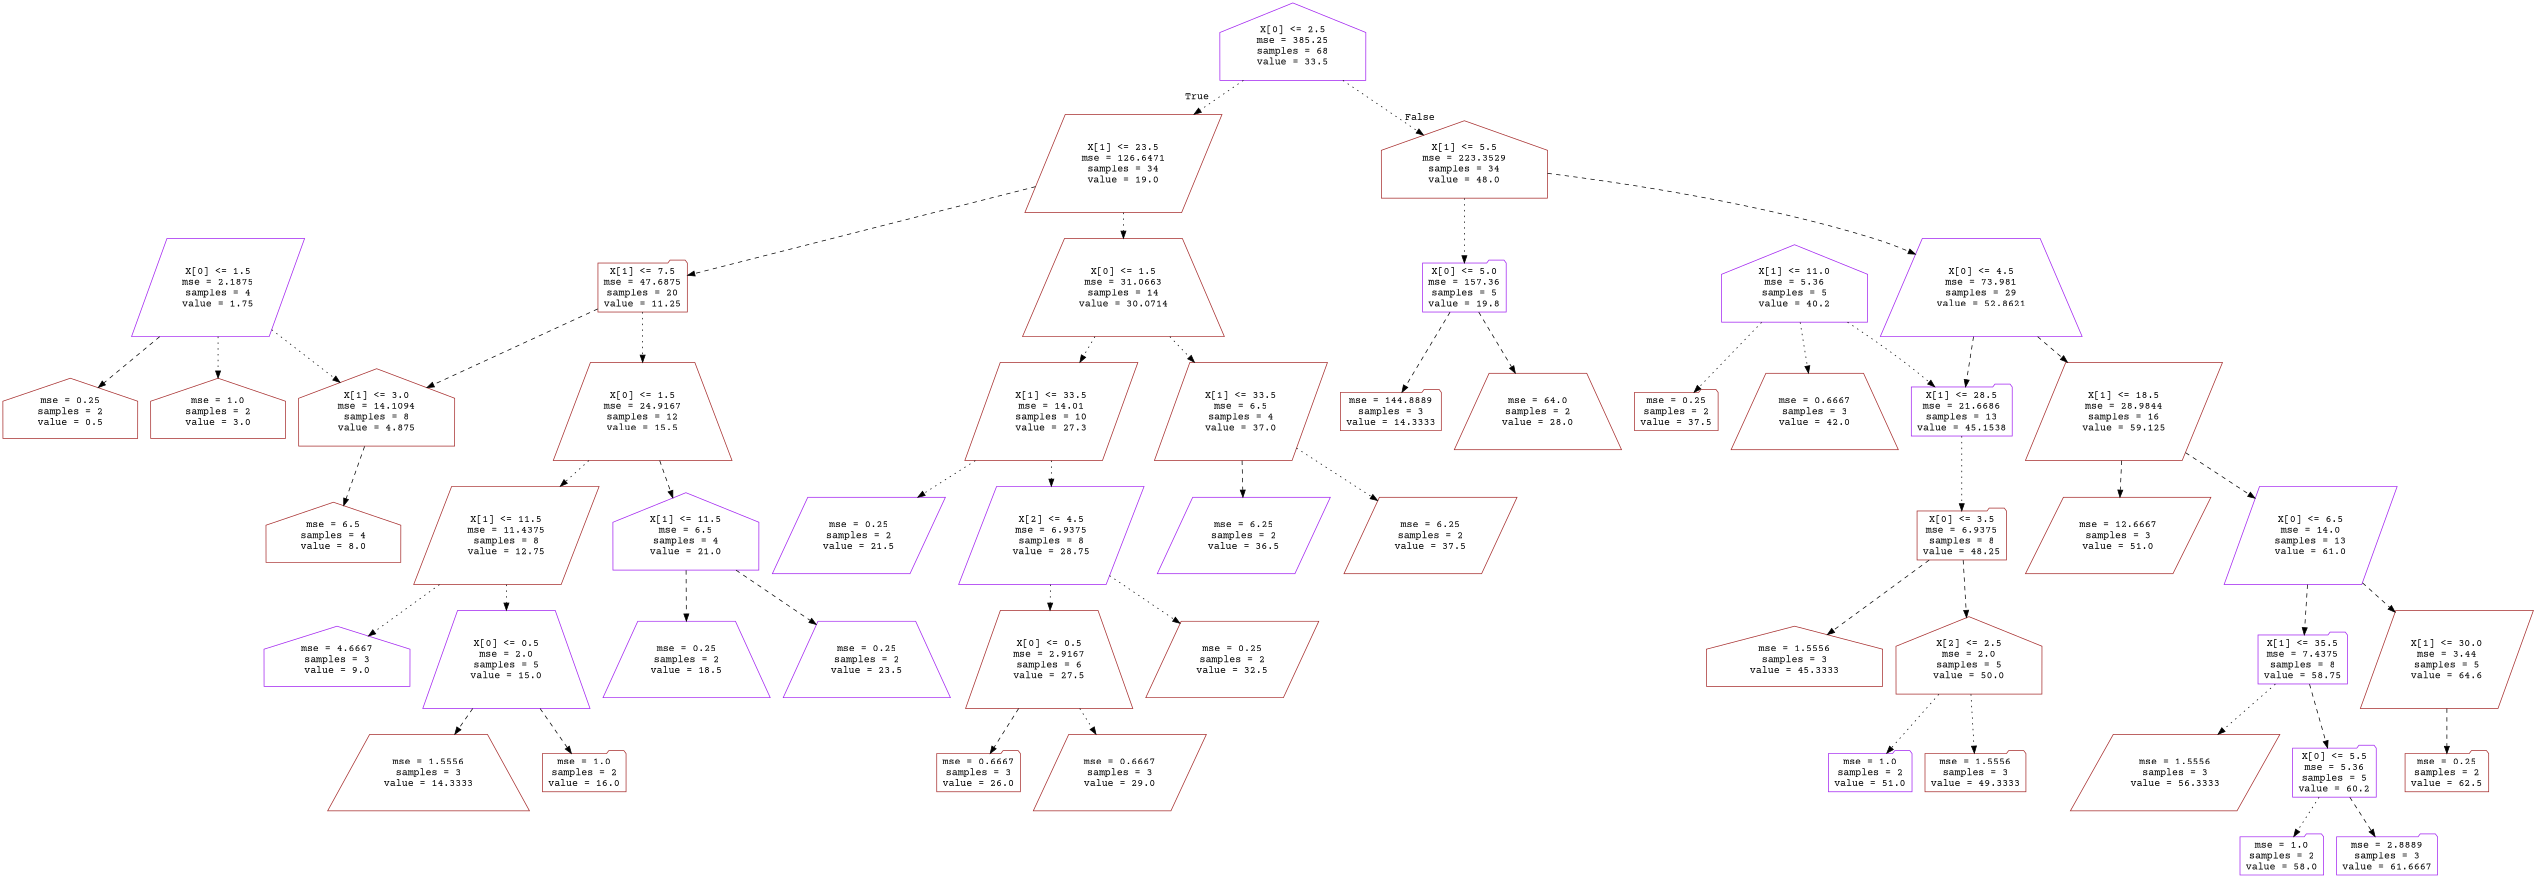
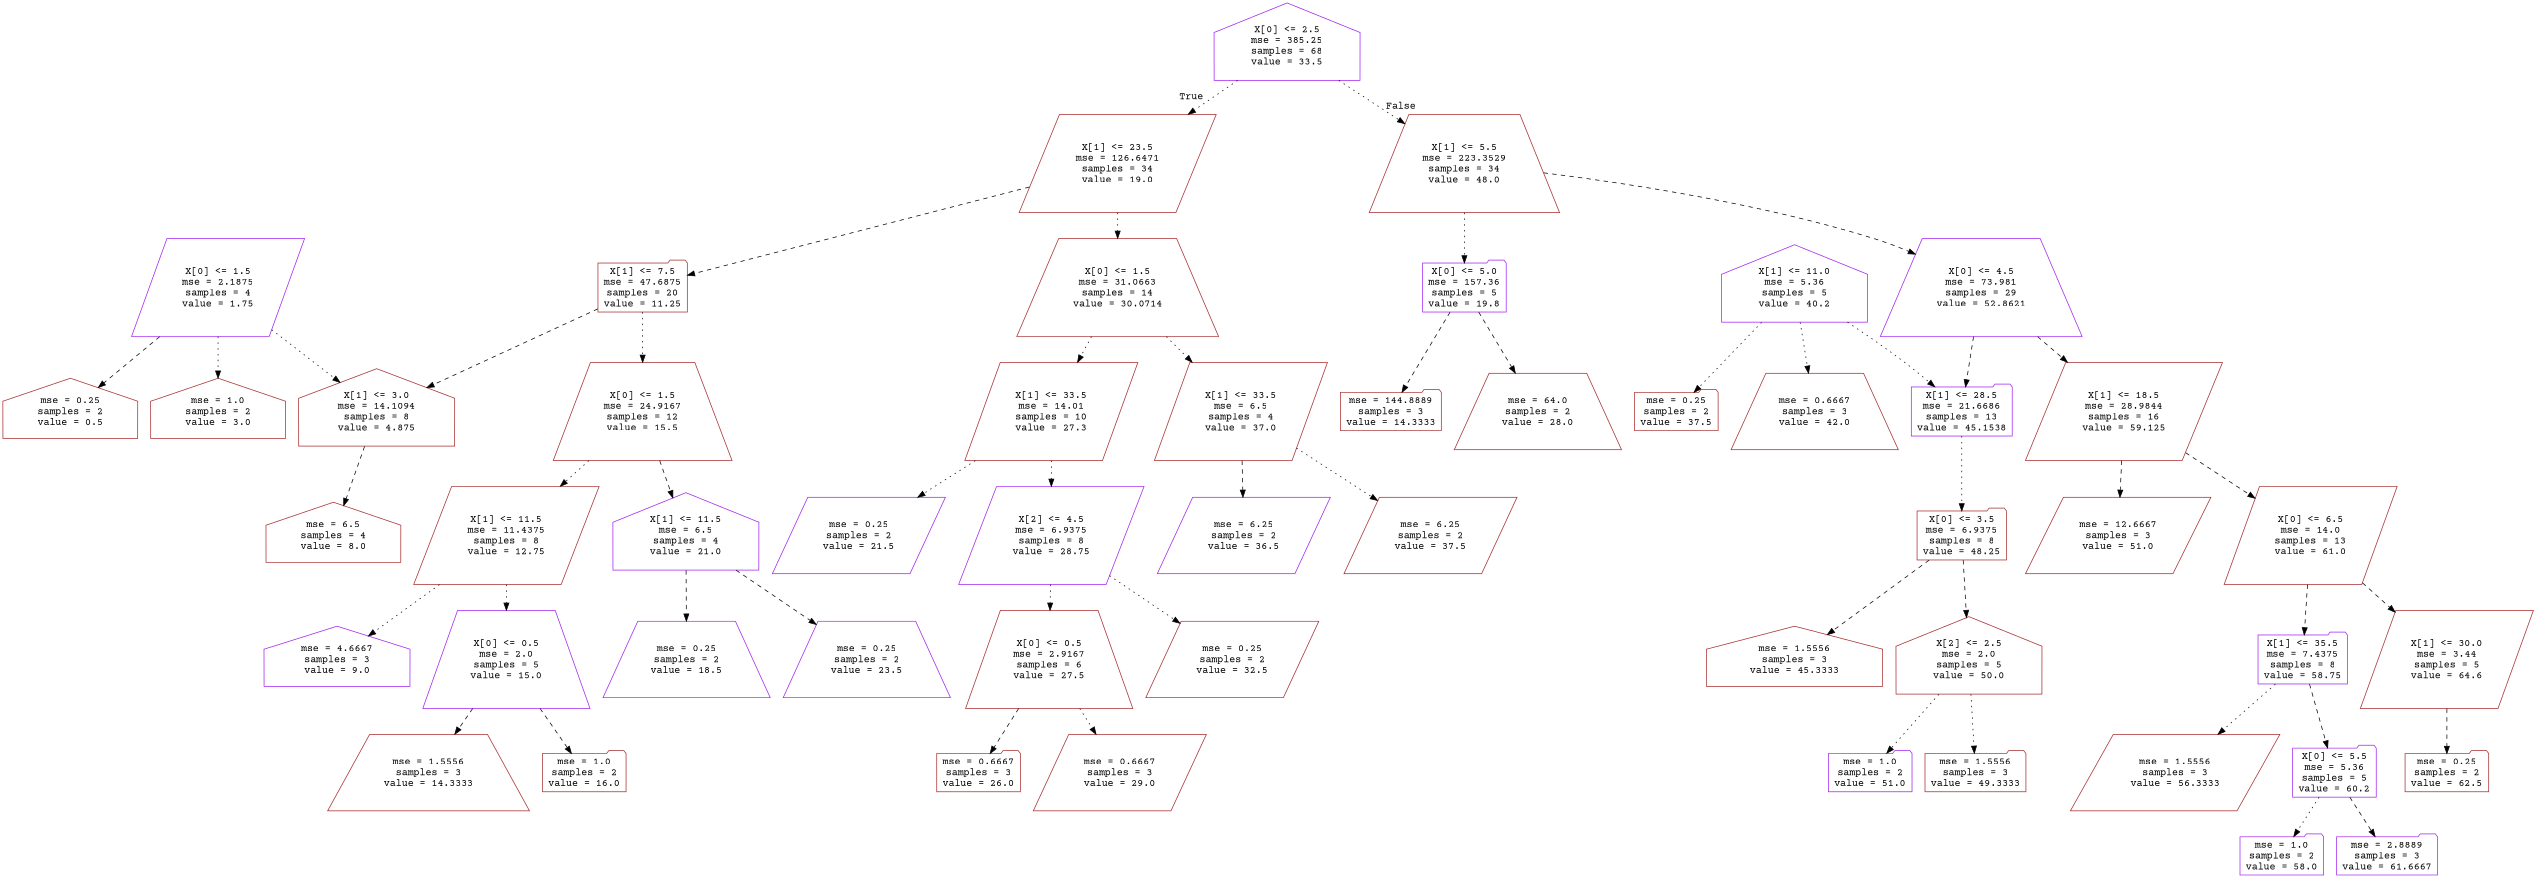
(1464, 164) -> (1464, 164)
(2311, 536) -> (2311, 536)
